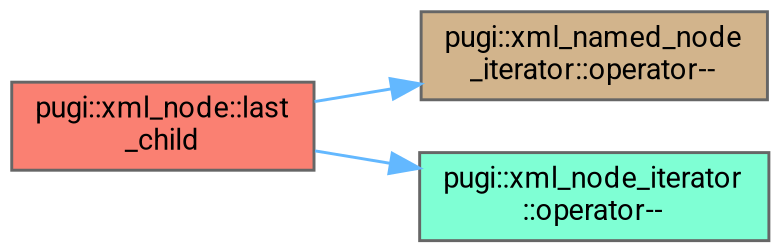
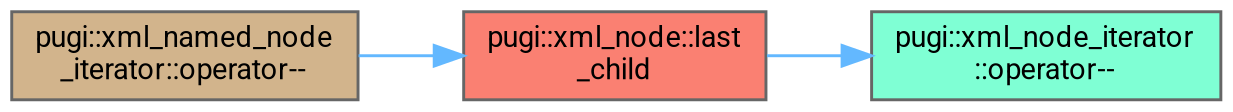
(353, 95) -> (396, 56)
